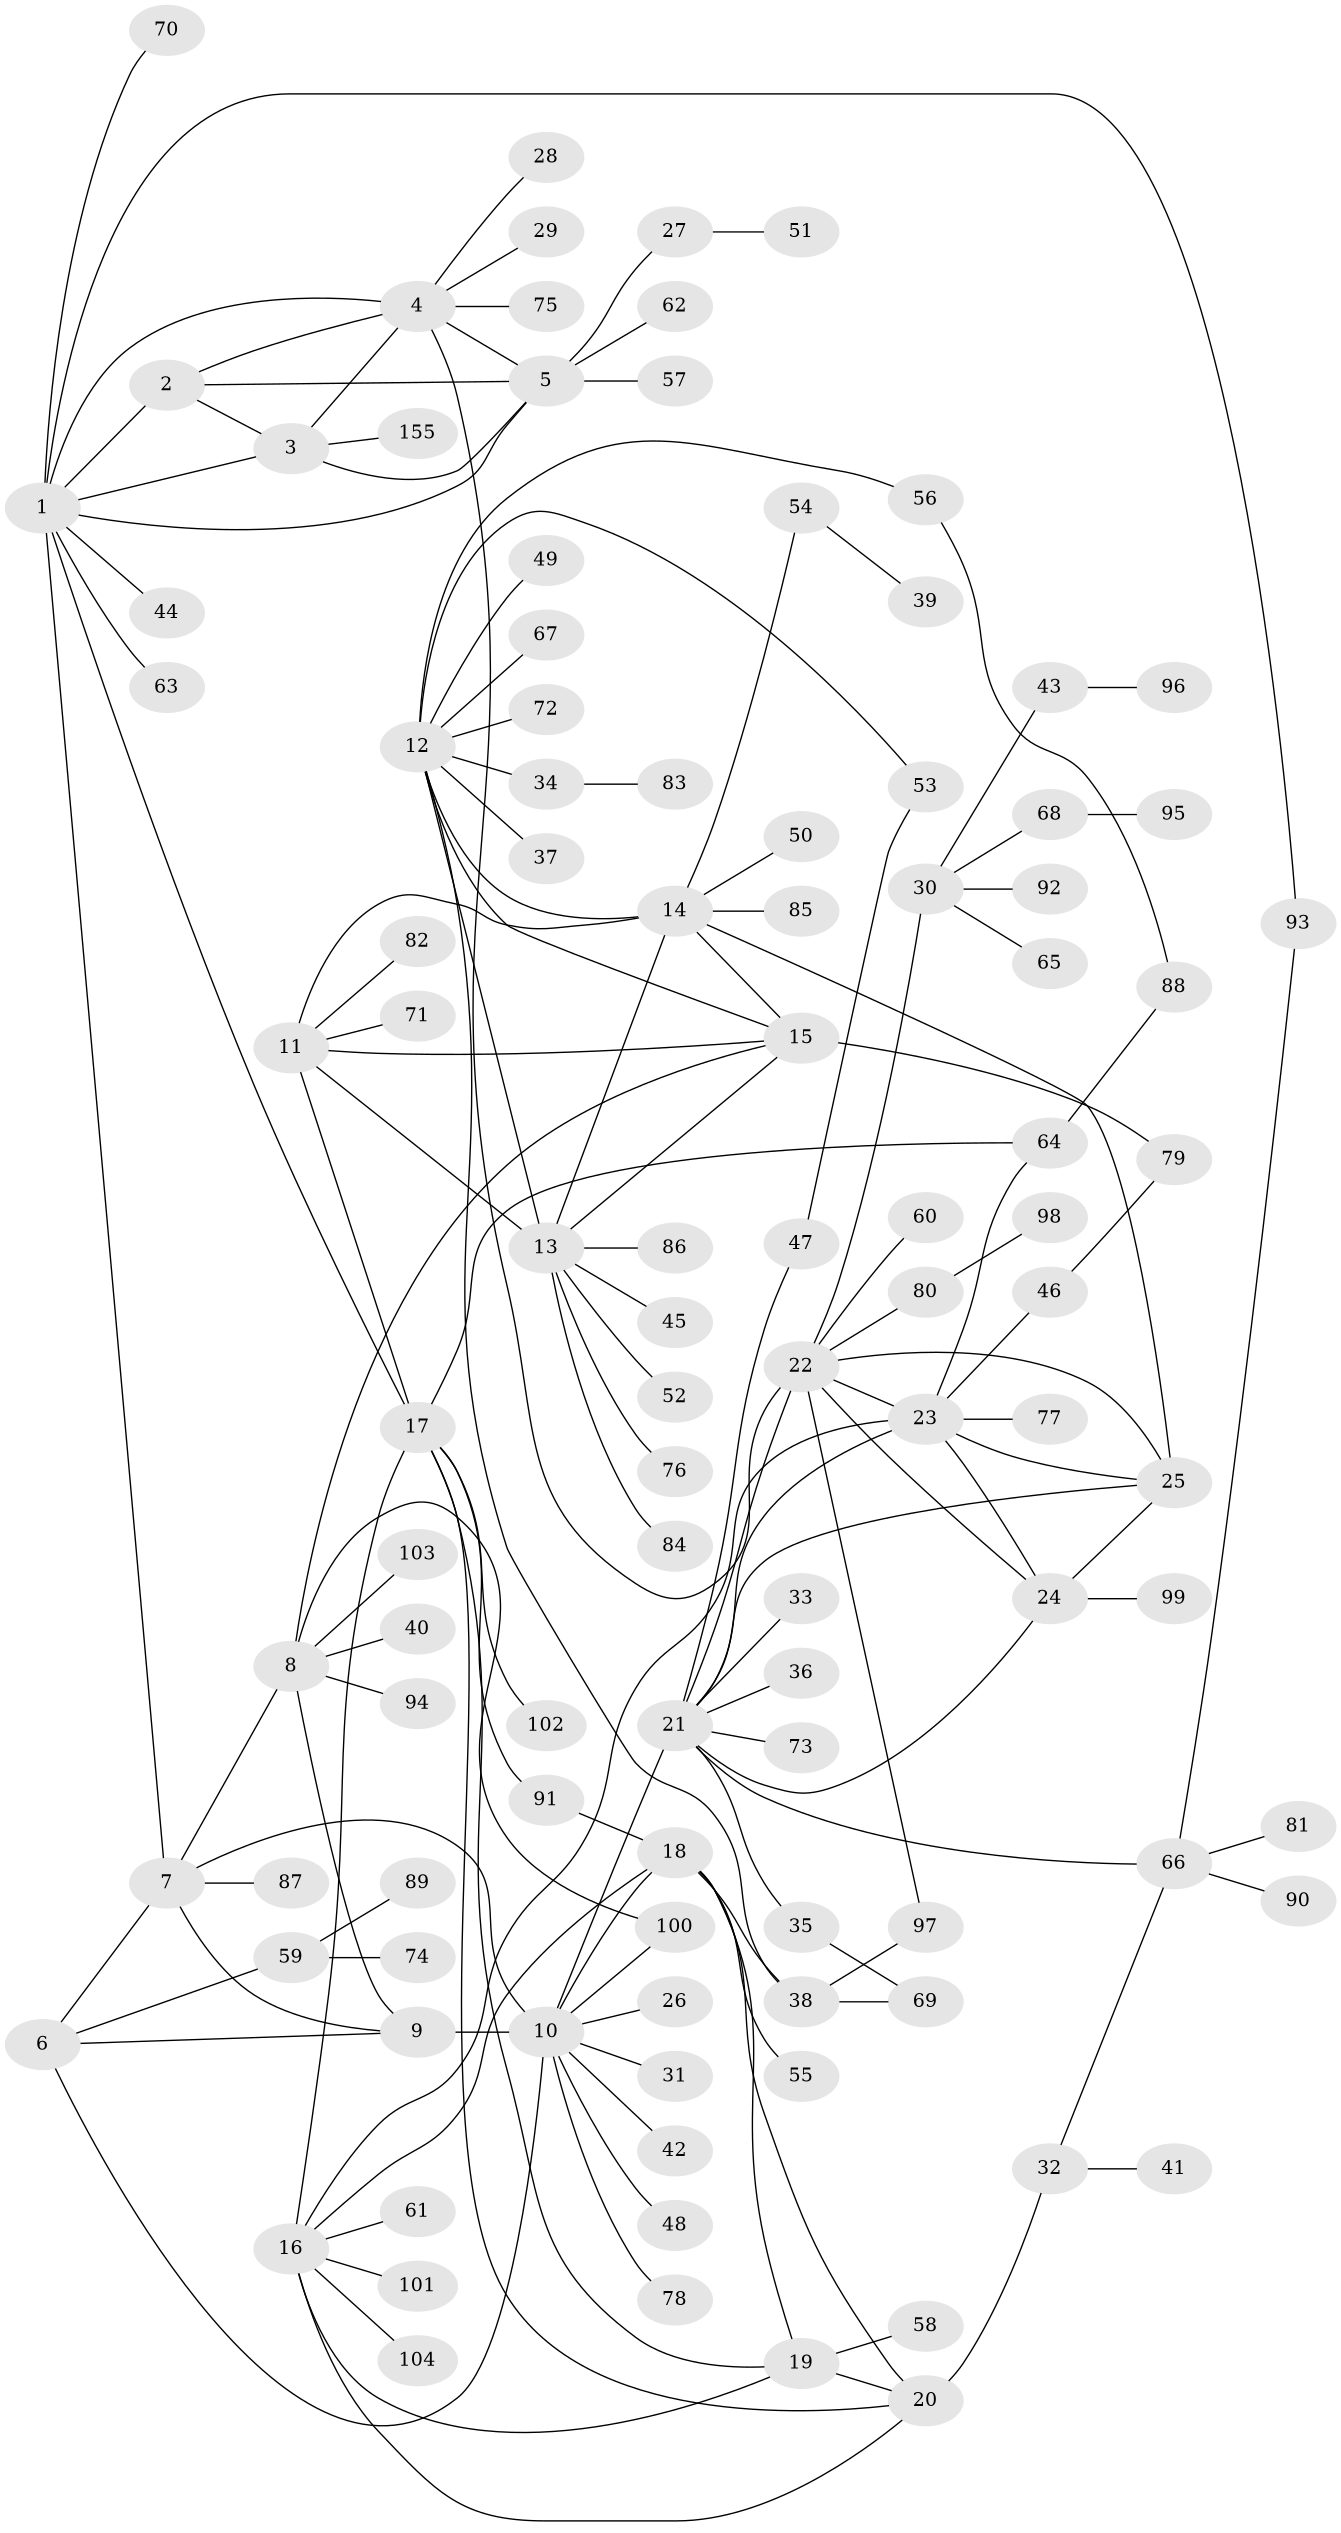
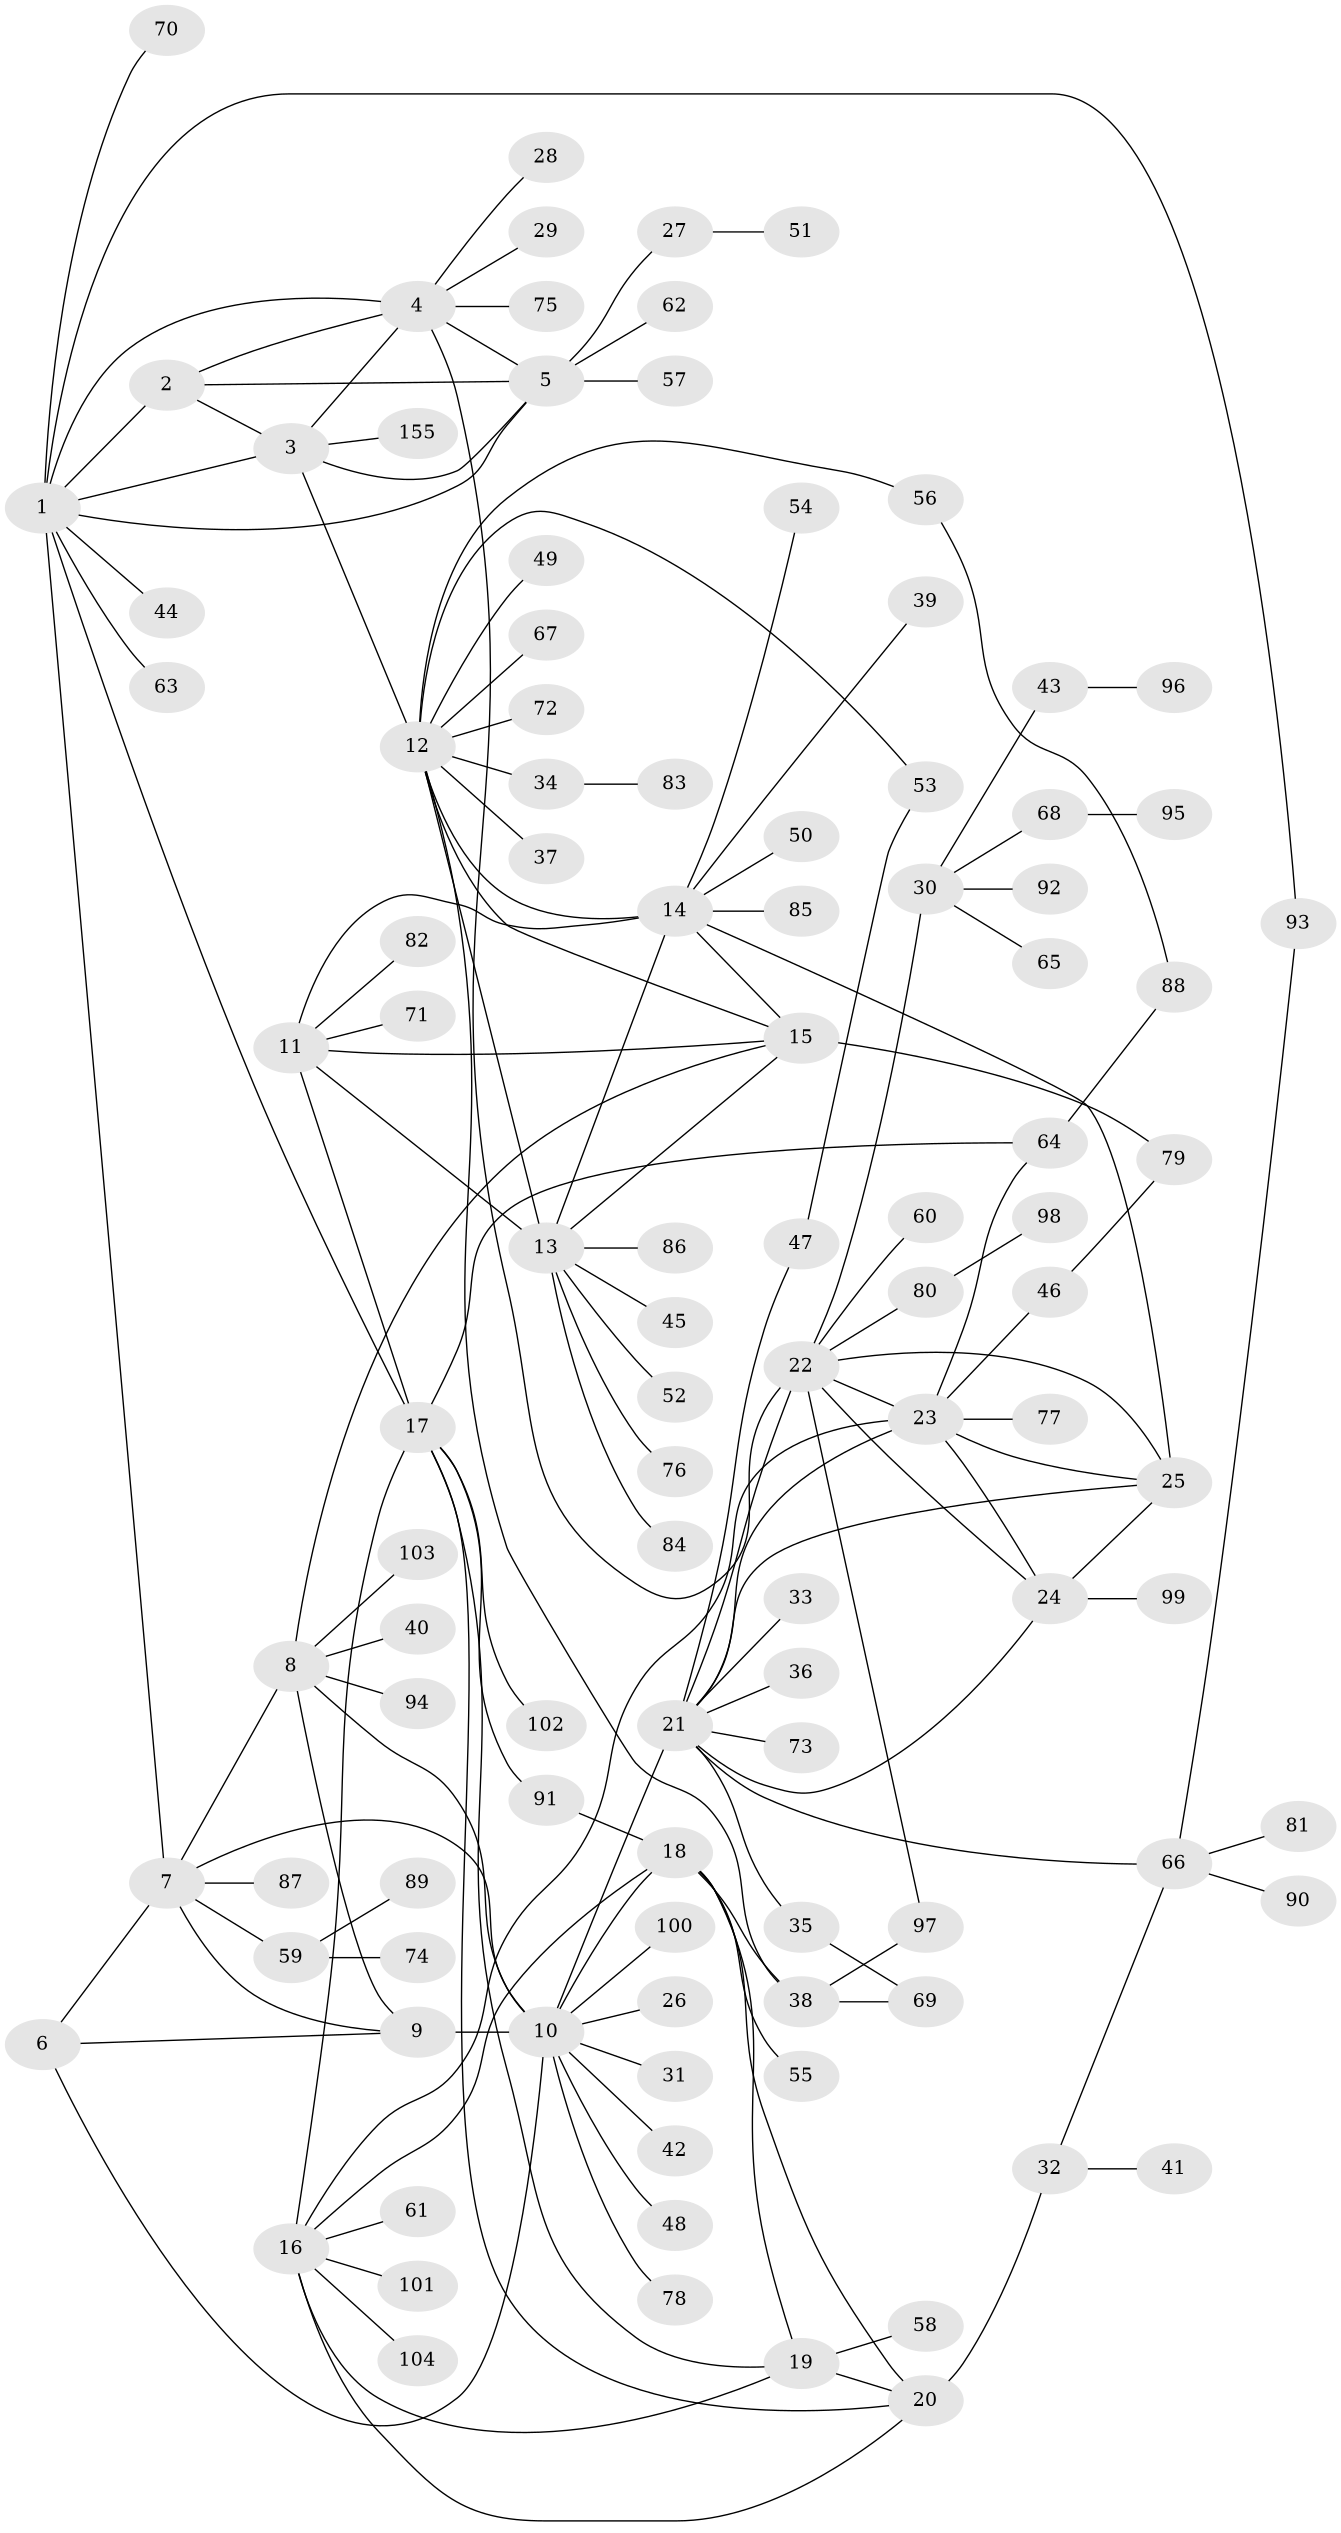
(864, 555) -> (799, 756)
none -> (354, 598)
(498, 1634) -> (458, 1801)
(167, 2001) -> (229, 1920)
